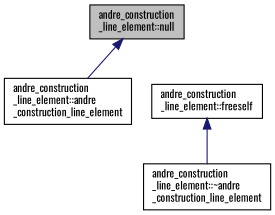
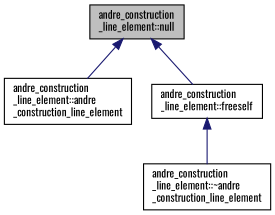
none -> (176, 66)
